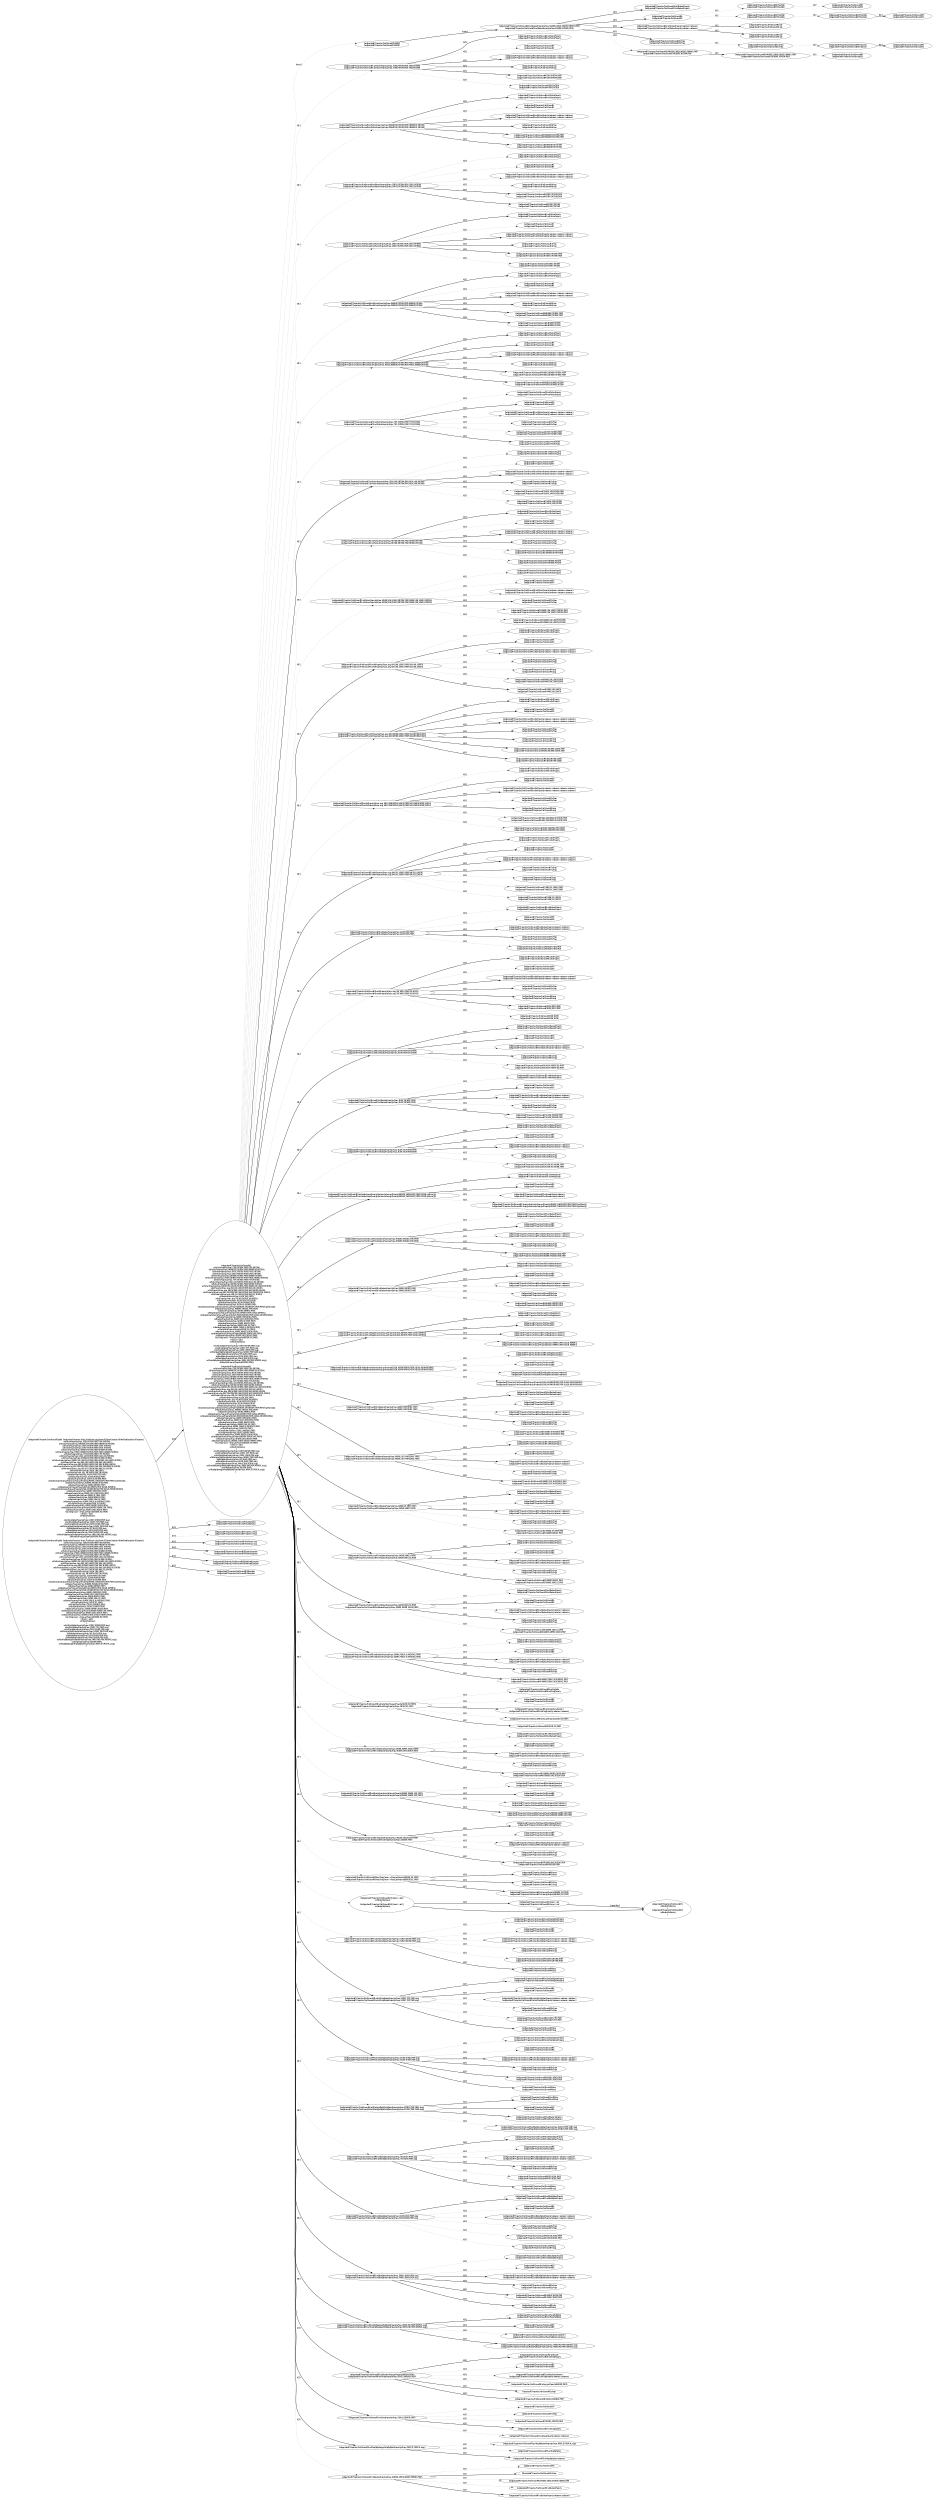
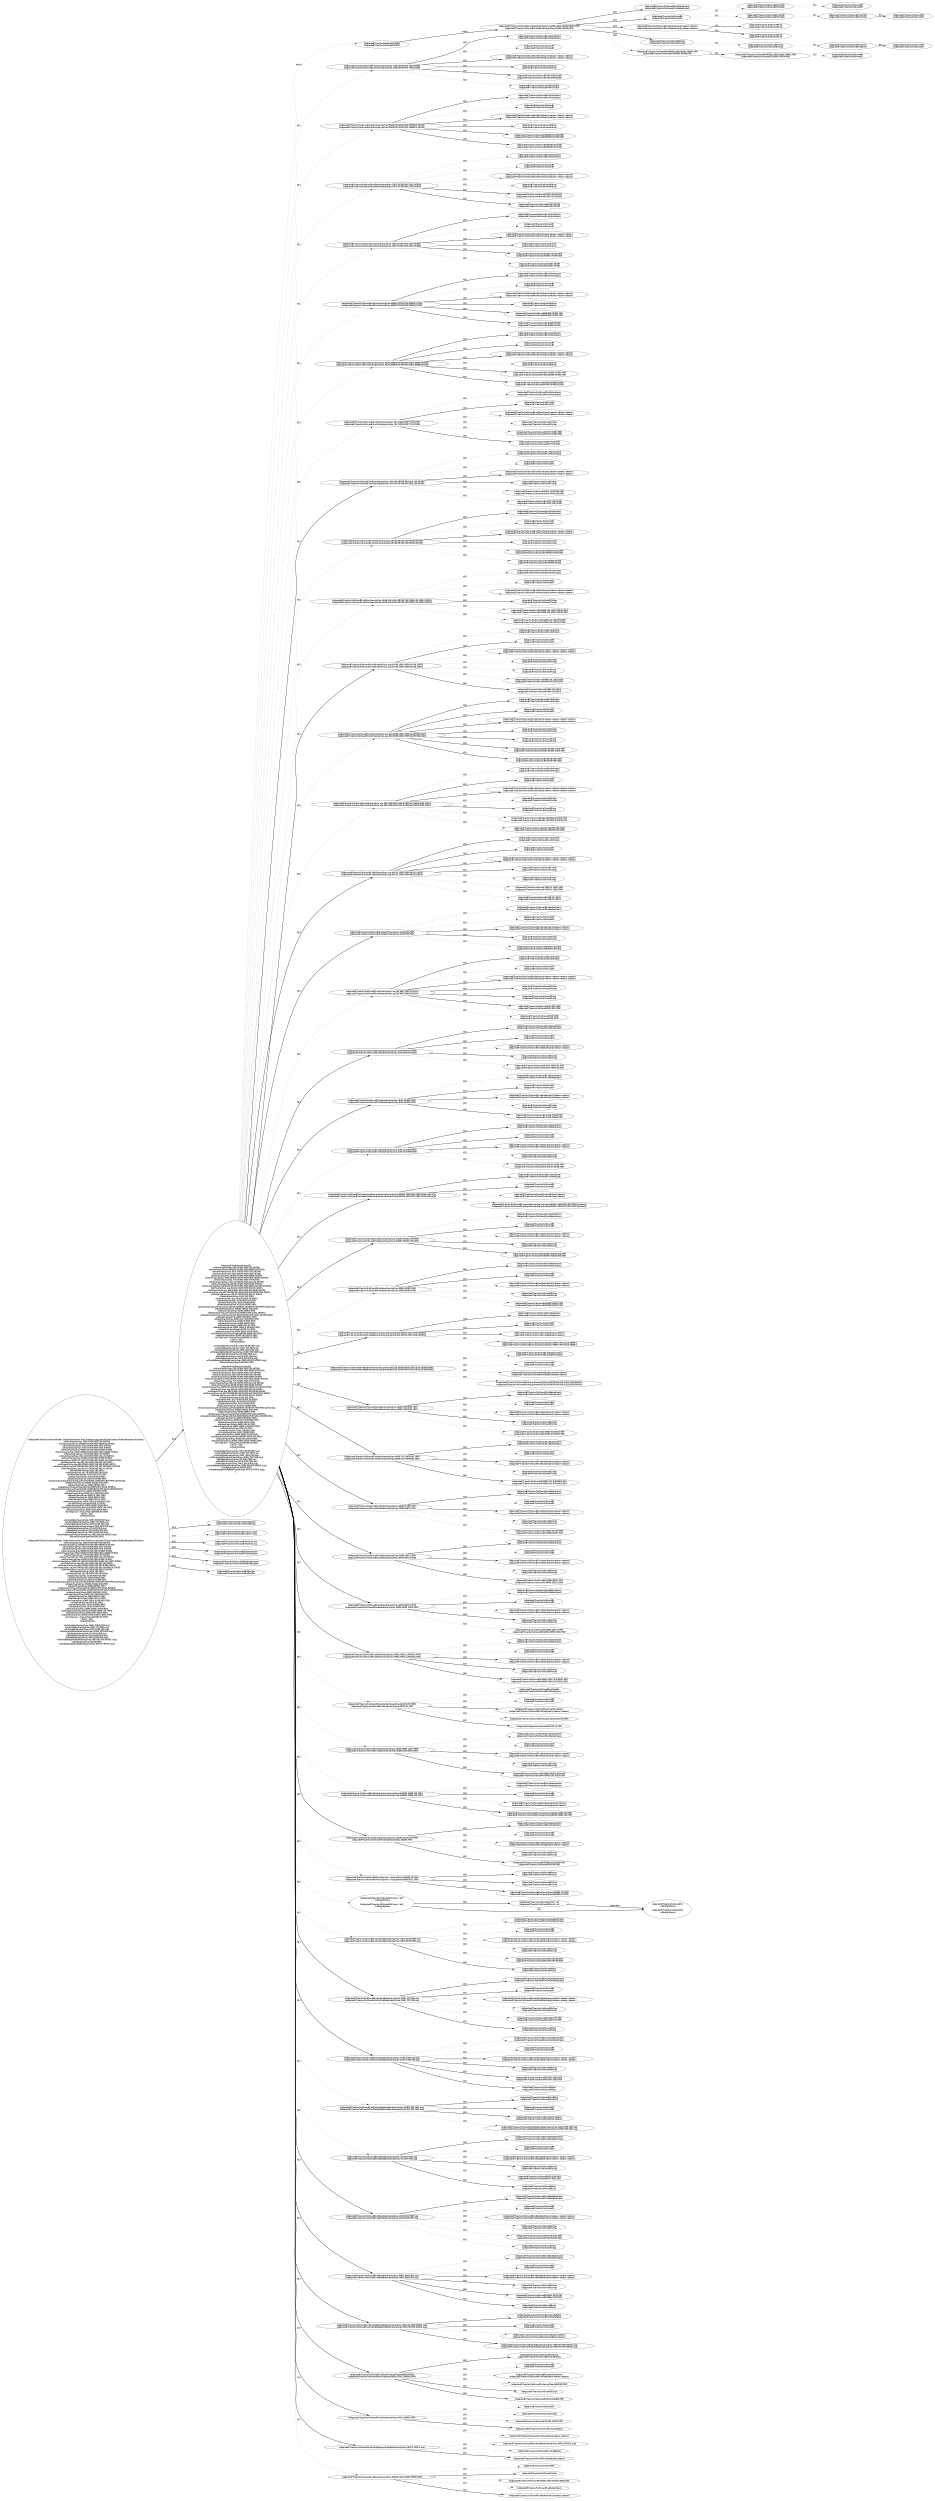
(539, 1726) -> (539, 1726)
(539, 2392) -> (539, 2392)
(539, 2429) -> (539, 2429)
(539, 2473) -> (539, 2473)
